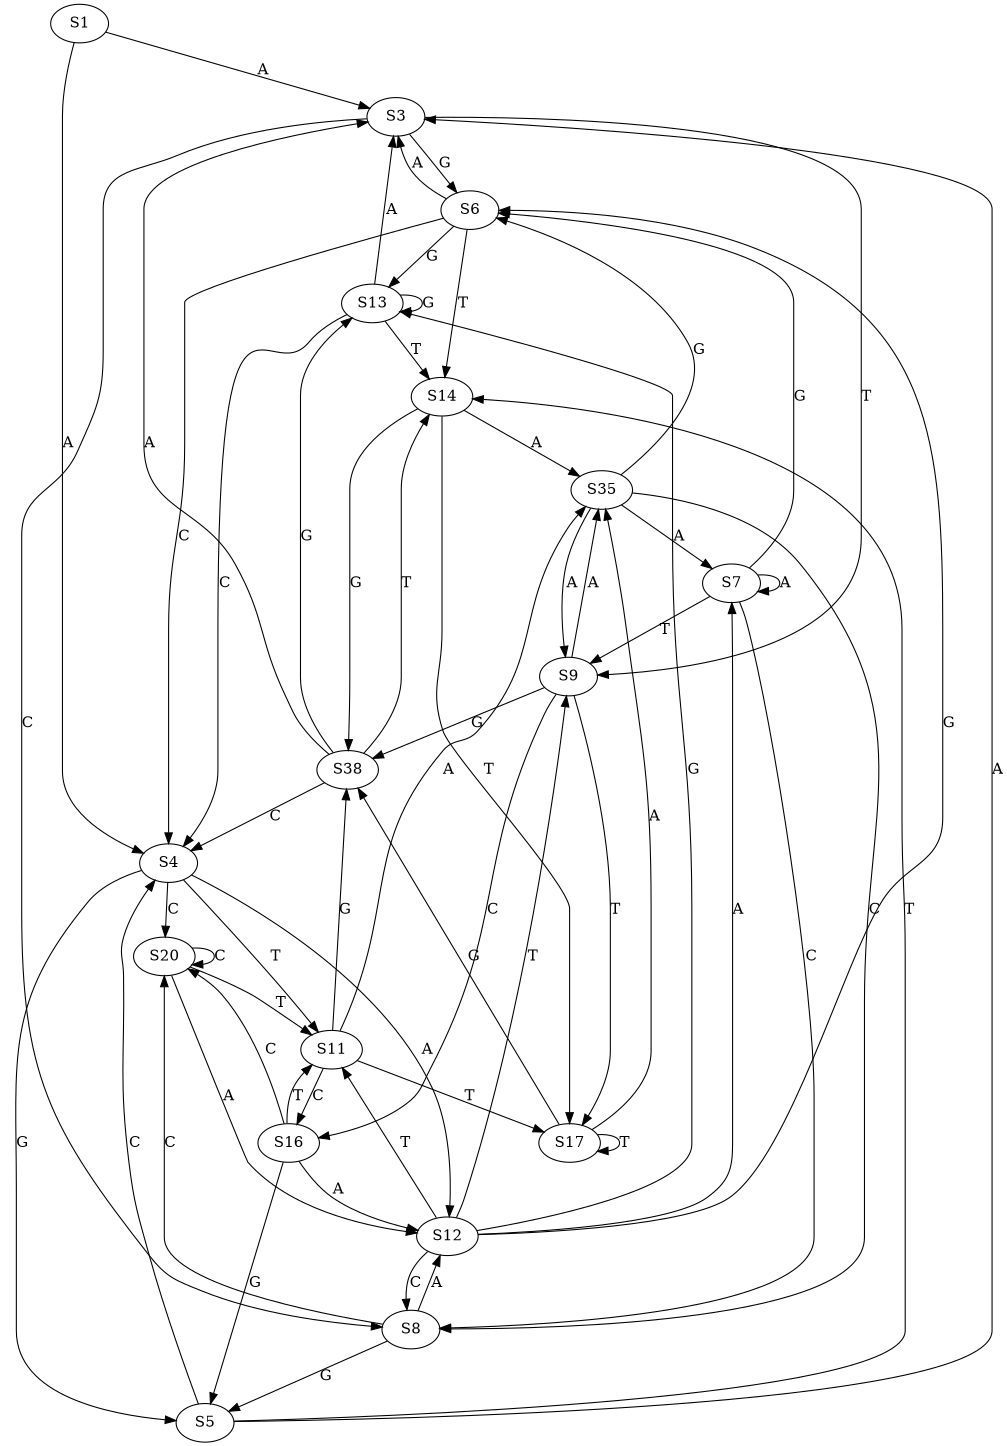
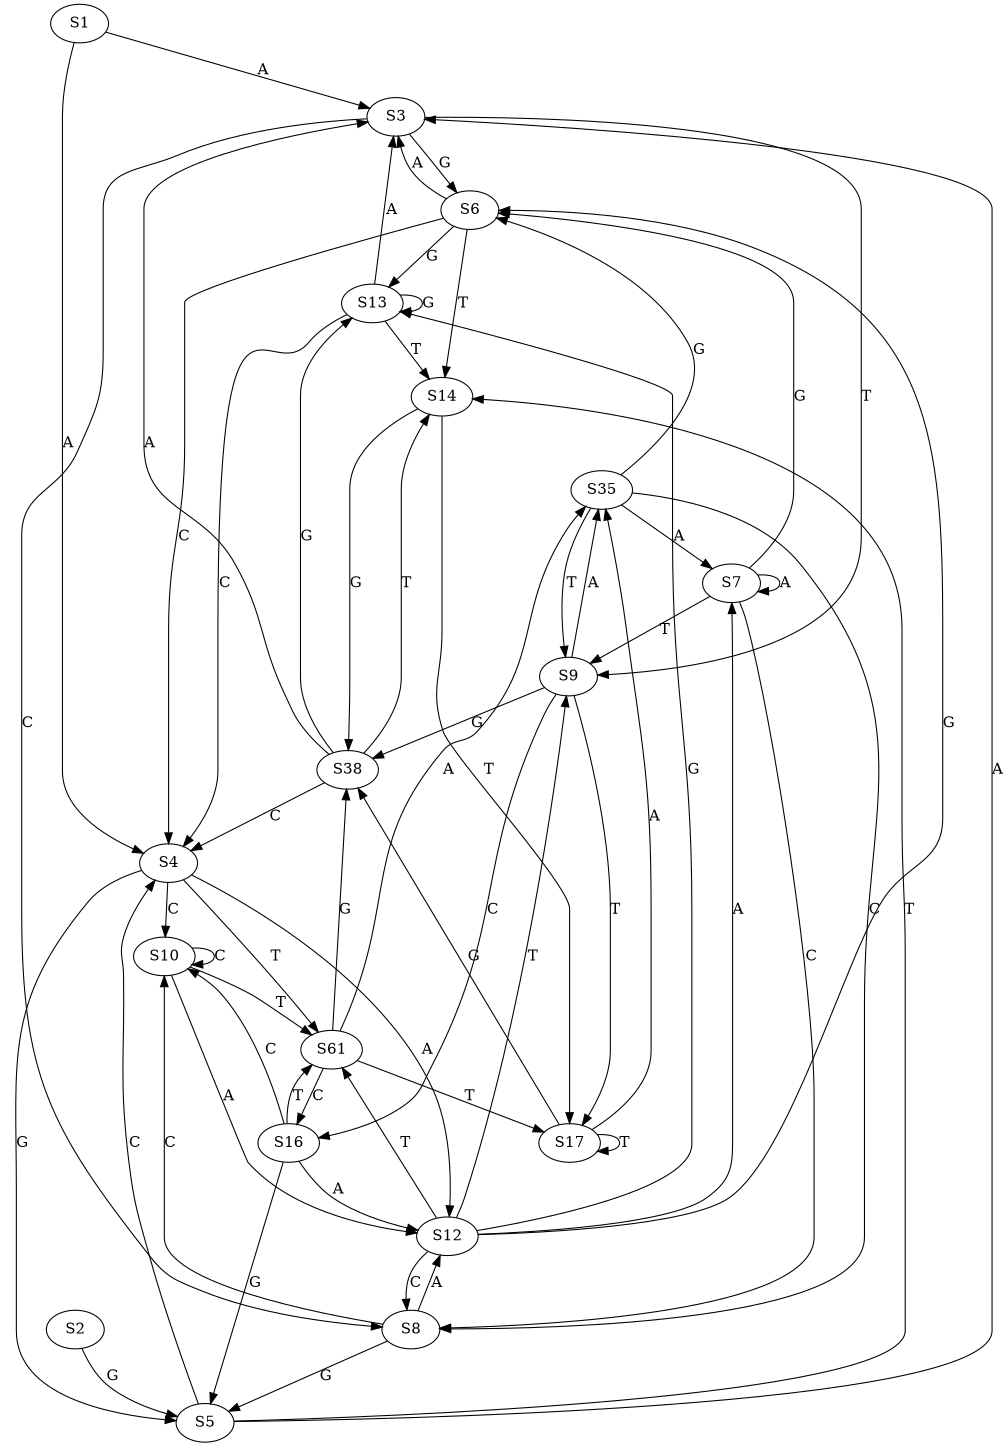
(517, 441) -> none
(572, 583) -> (572, 583)
(164, 956) -> (164, 956)
(332, 1050) -> (332, 1050)
none -> (75, 1330)
